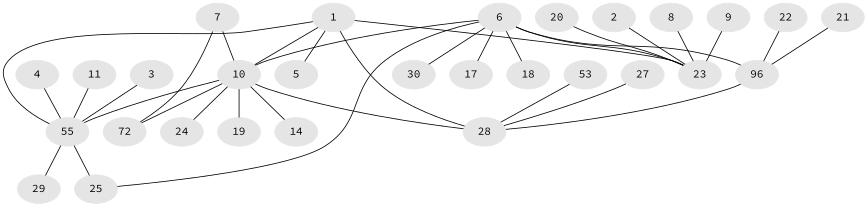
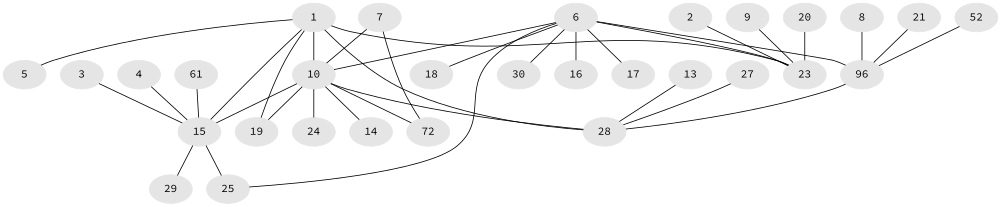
(786, 17) -> (976, 17)
(685, 45) -> (862, 46)
none -> (279, 72)
(94, 75) -> (196, 75)
none -> (576, 75)
(585, 75) -> (690, 75)
(67, 132) -> (199, 132)
